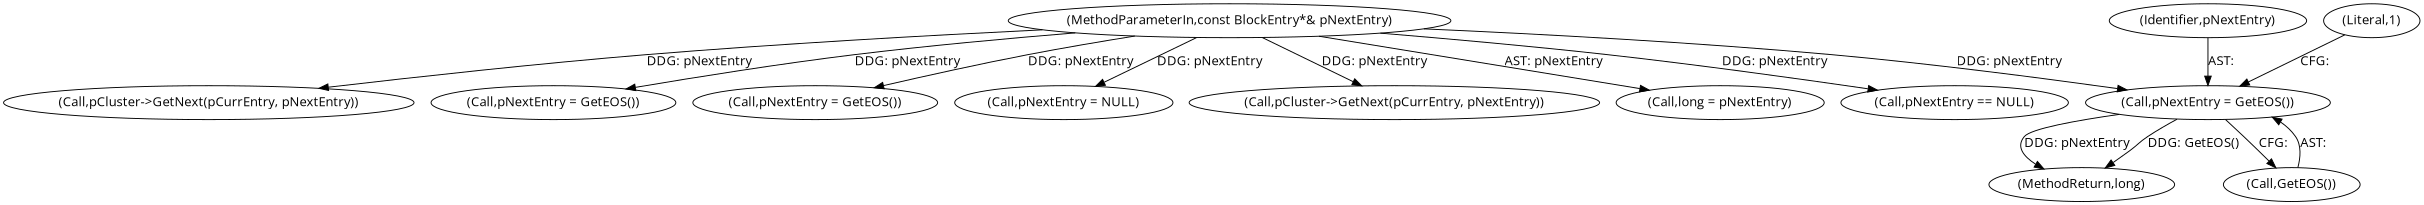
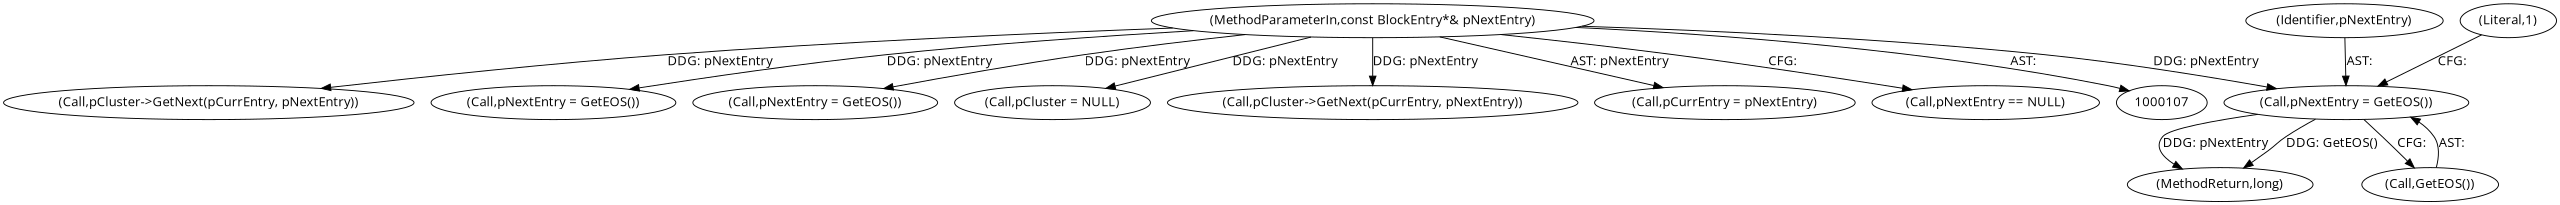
(1775, 62) -> (1785, 62)
(1064, 103) -> (1053, 103)
(1720, 103) -> (1725, 103)
none -> (2162, 103)
